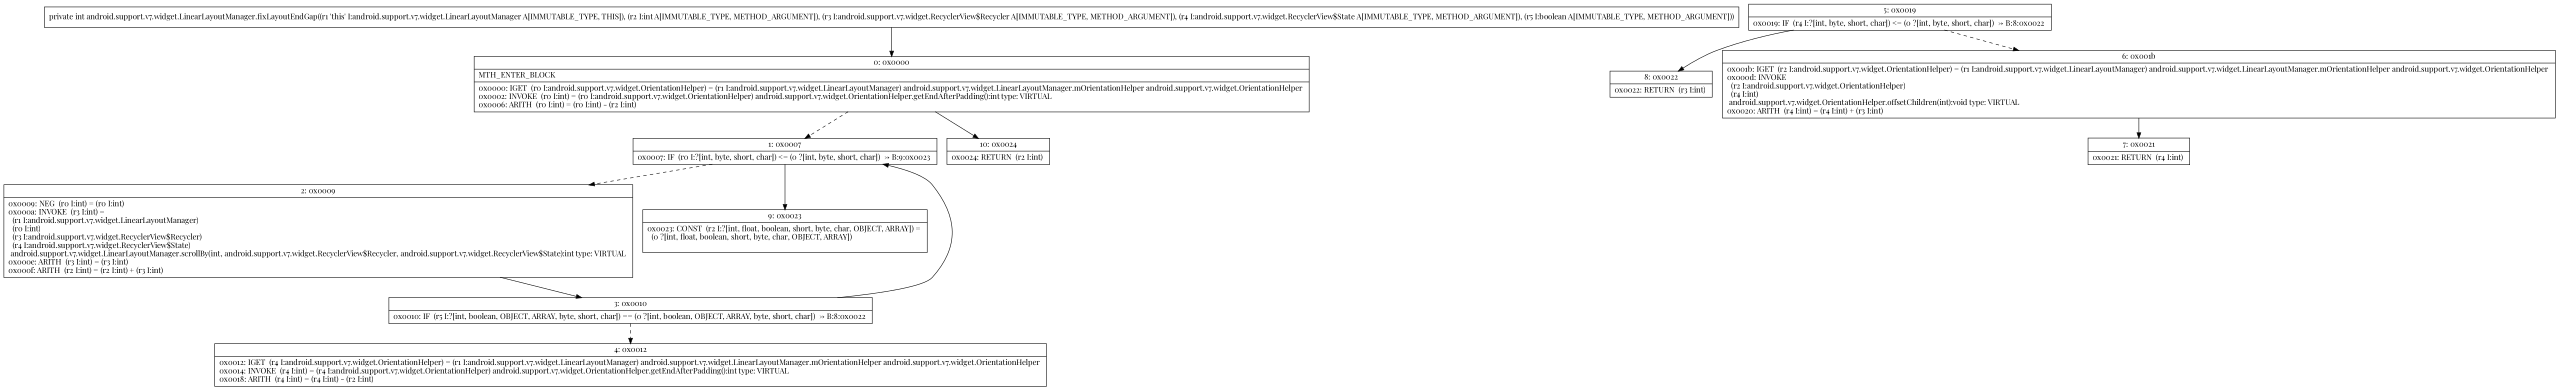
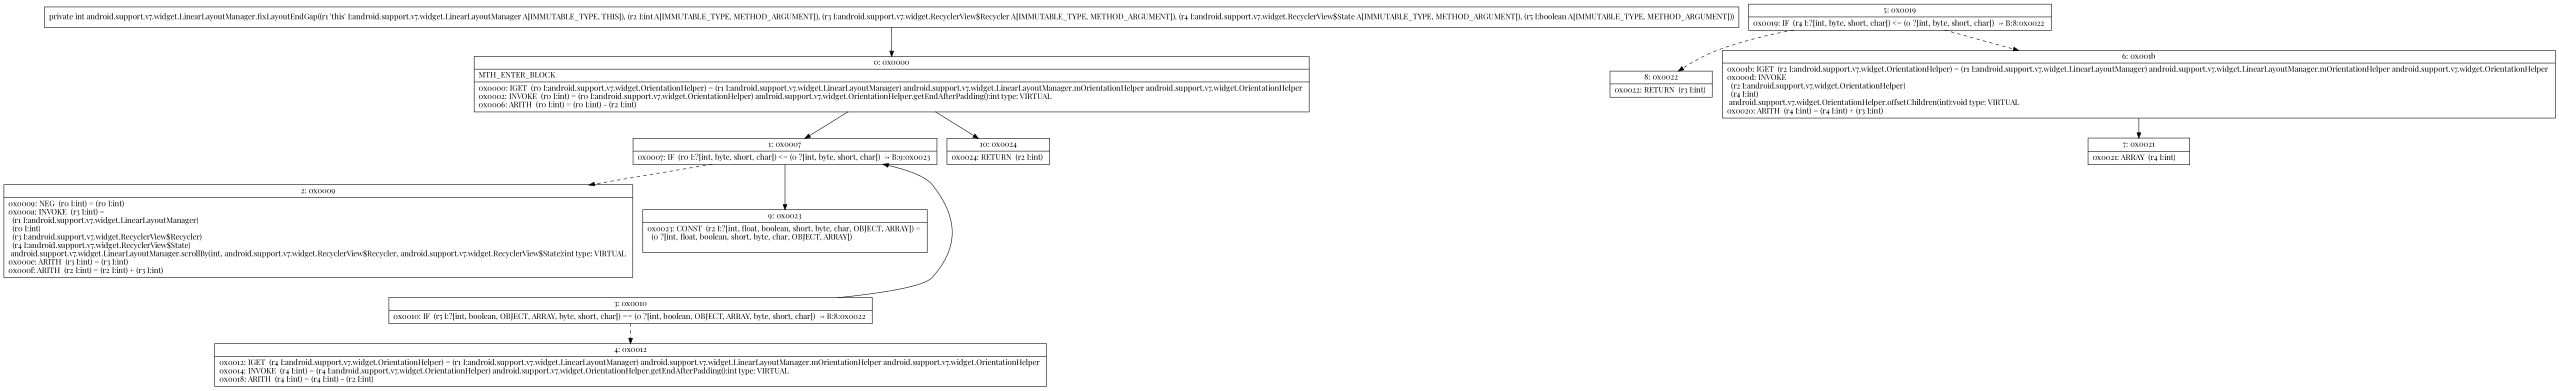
(1736, 44) -> (1736, 44)
(829, 124) -> (829, 124)
(2139, 158) -> (2135, 158)
(538, 287) -> none
